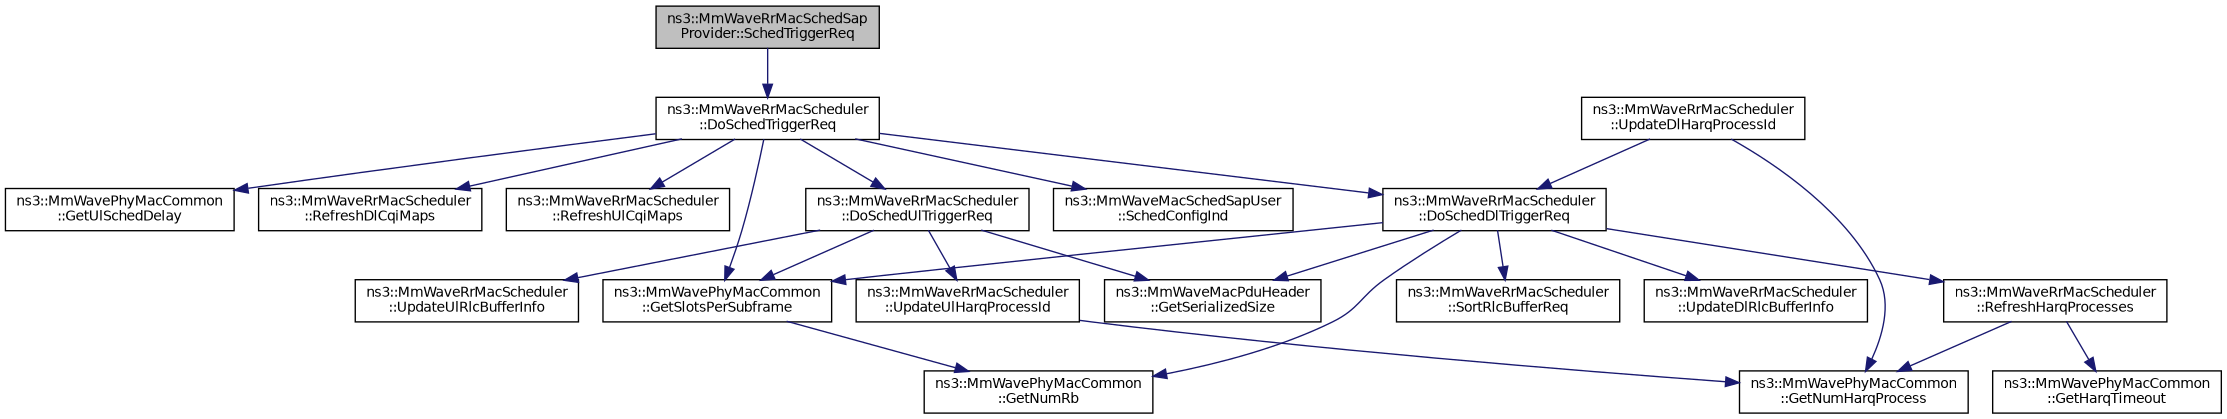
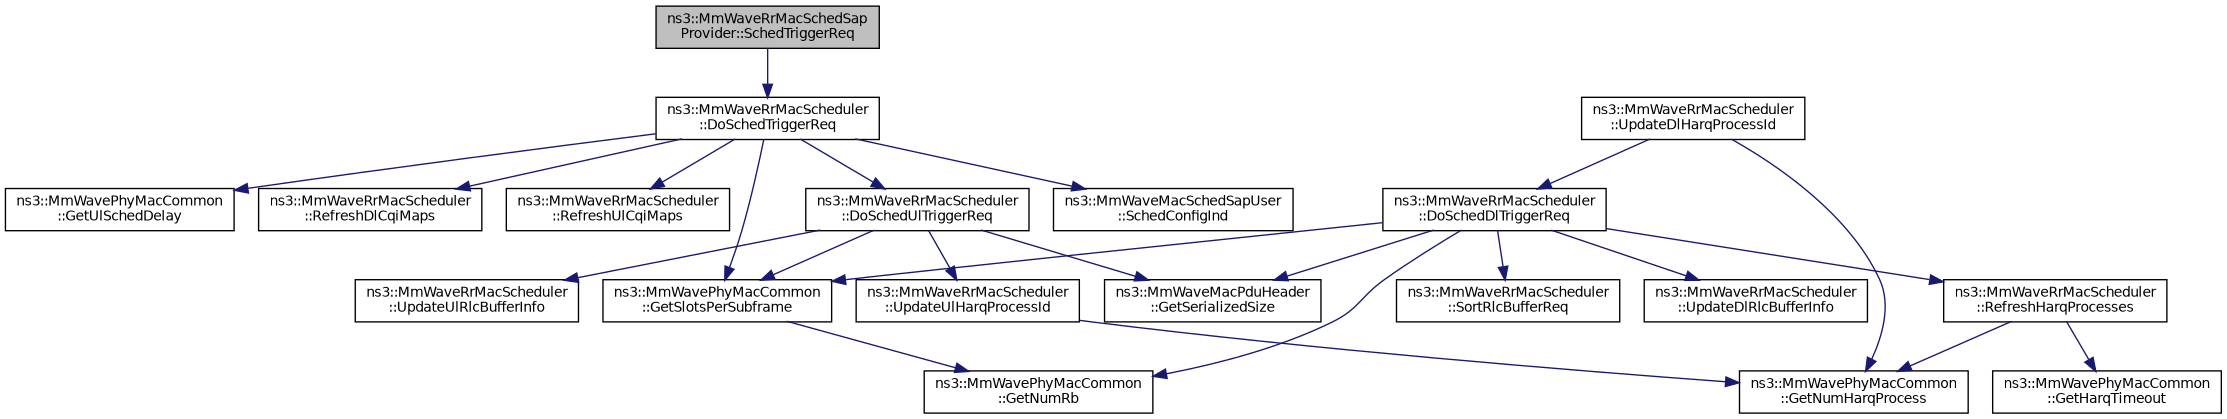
(1124, 163) -> none
